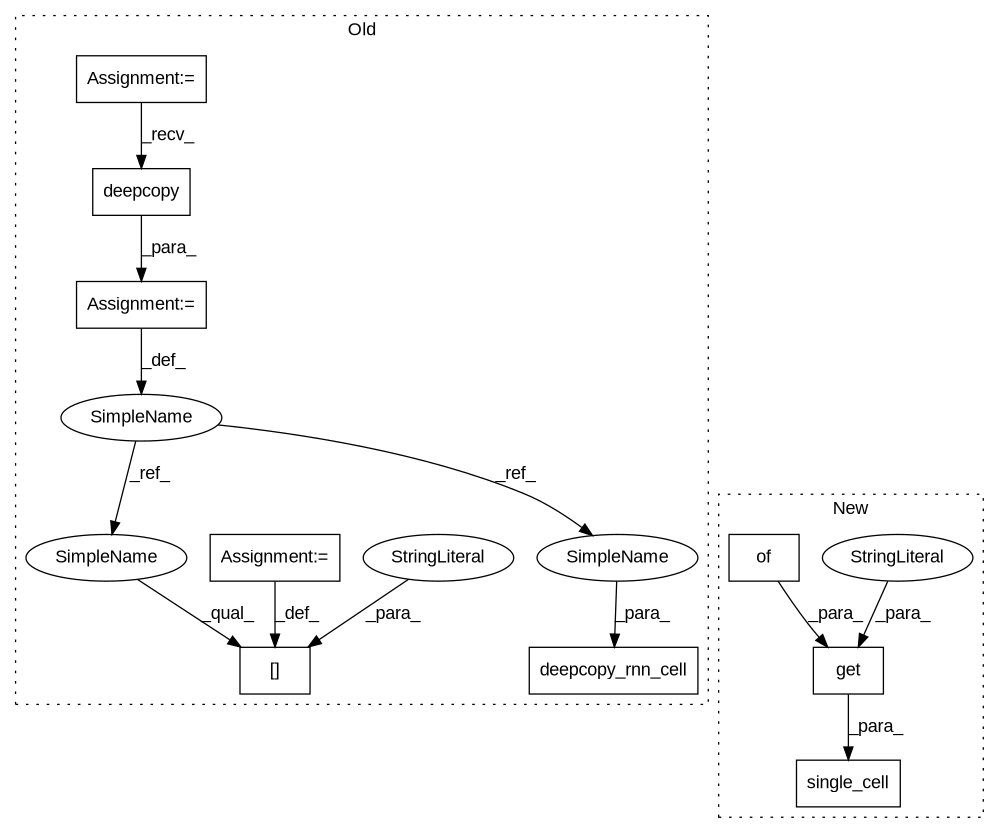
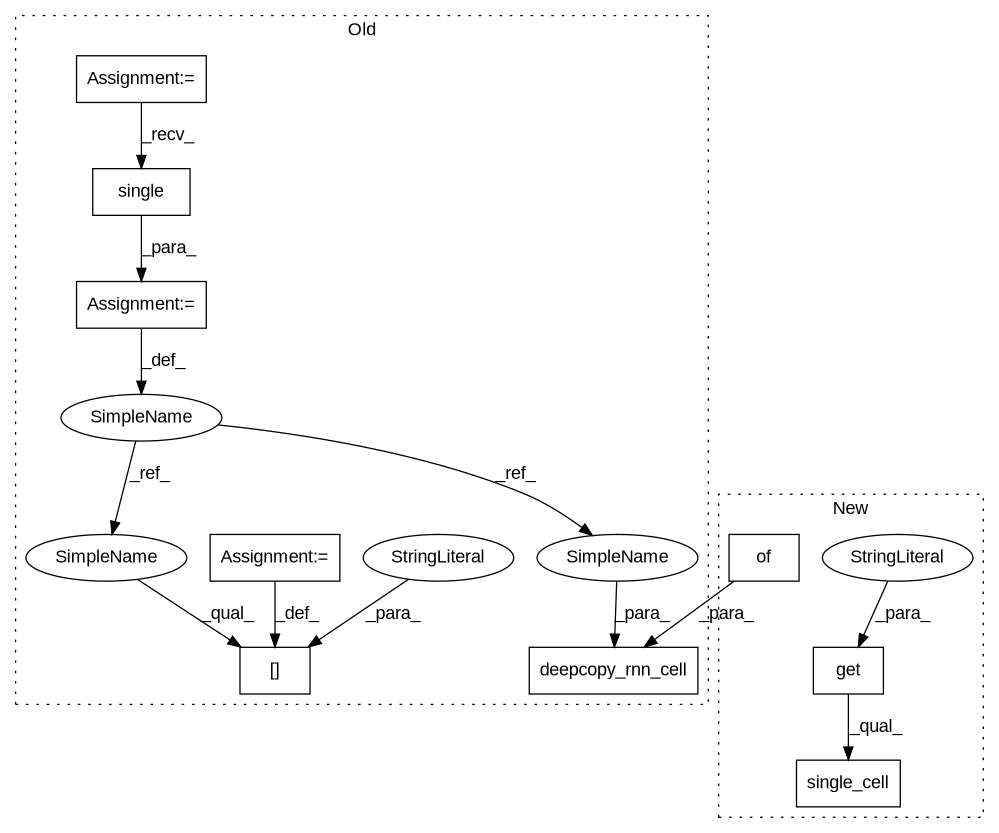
(141, 192) -> (141, 192)
(798, 610) -> (694, 610)
(876, 727) -> (876, 727)
